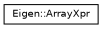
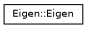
(51, 14) -> (43, 14)
